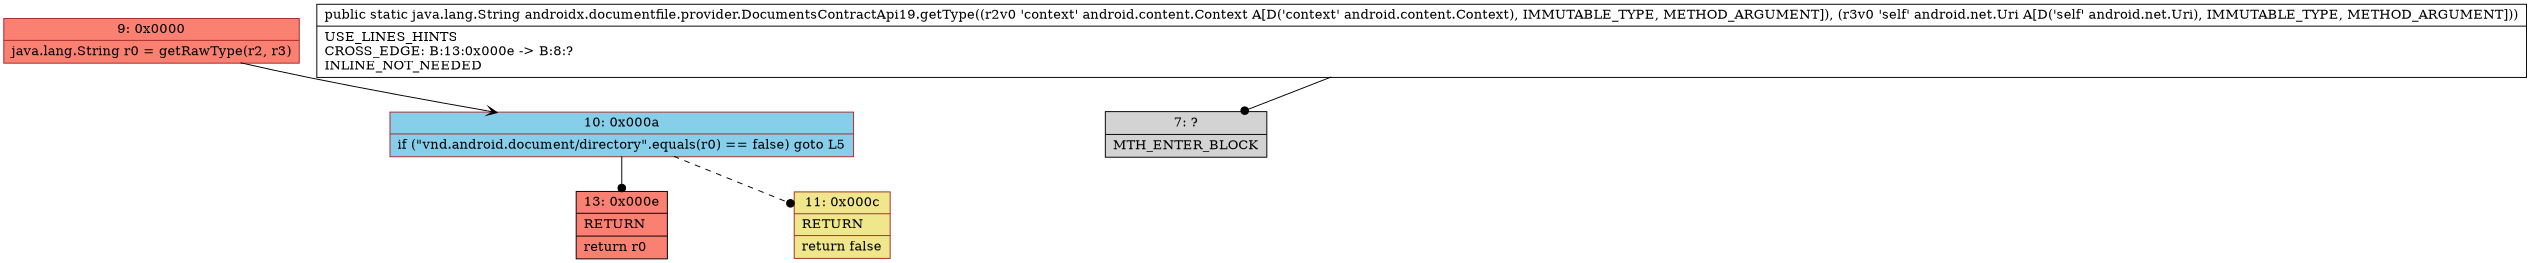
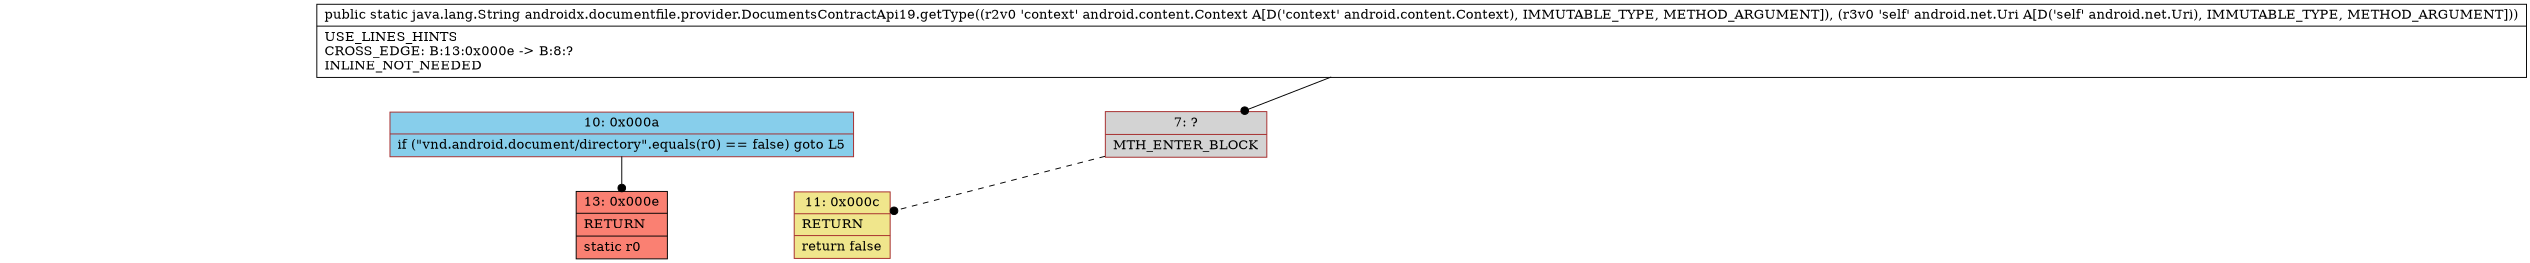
(152, 41) -> none
(1186, 134) -> (1186, 134)
(730, 179) -> (1001, 183)
(616, 247) -> (613, 247)
